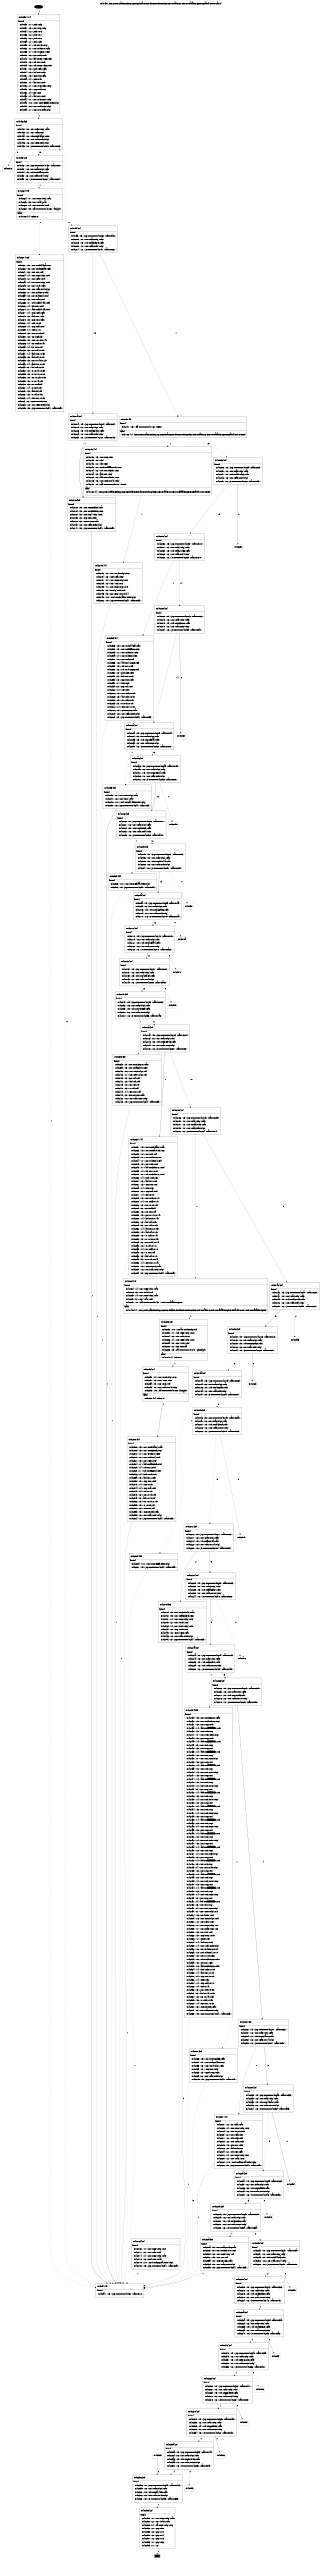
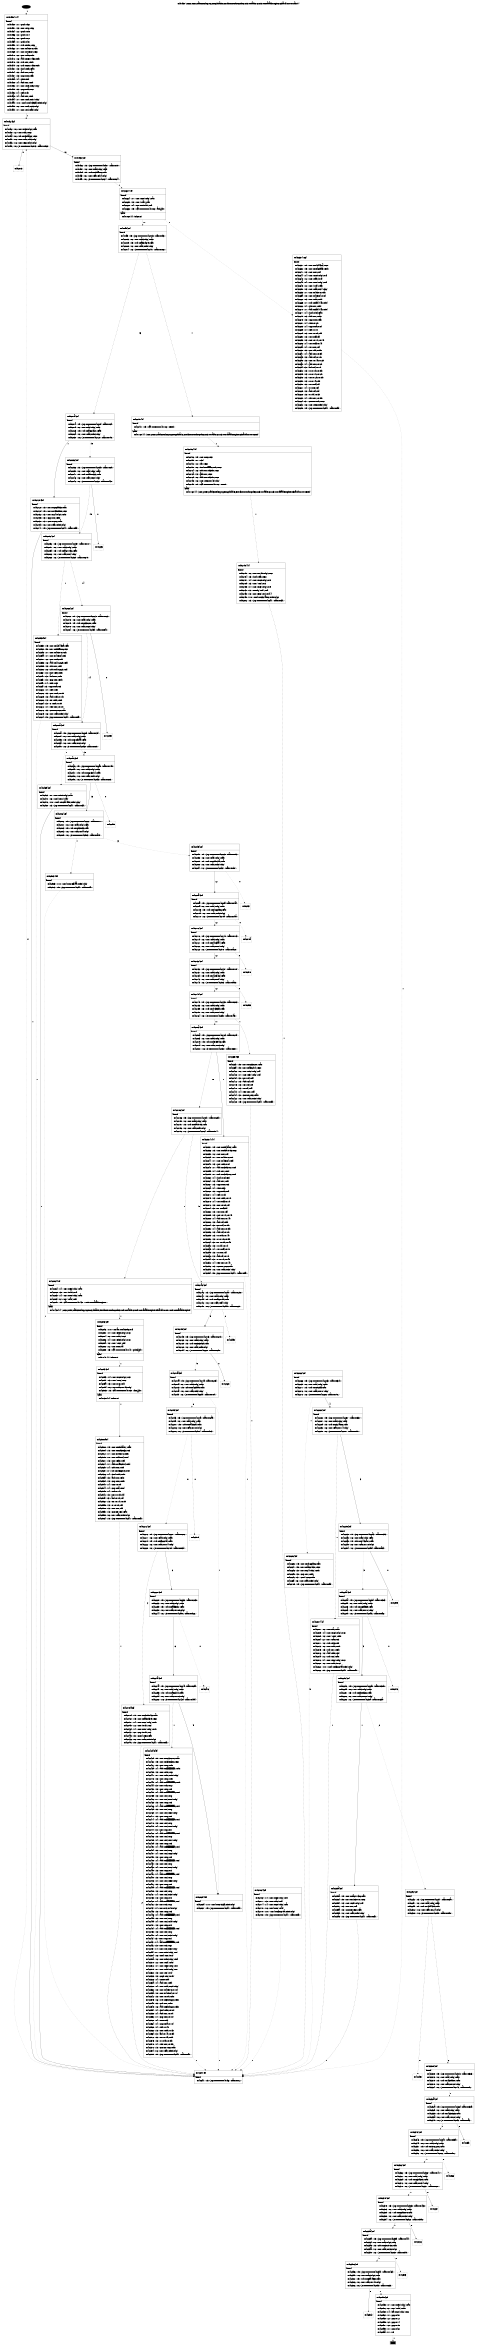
(223, 1675) -> (203, 1797)
(157, 2466) -> (369, 2300)
